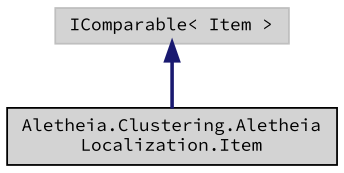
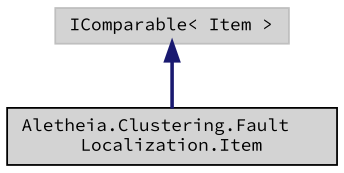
(172, 136) -> (172, 136)
